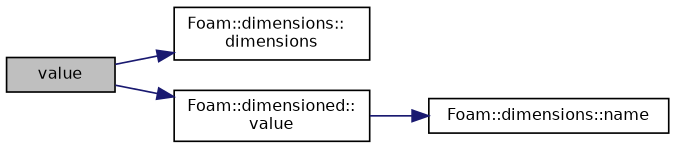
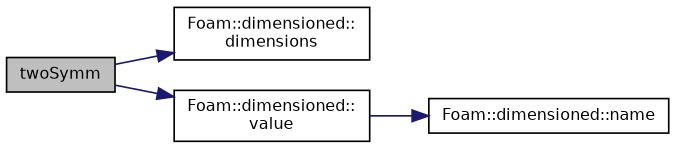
(272, 34) -> (272, 34)
(61, 75) -> (61, 75)
(549, 116) -> (549, 116)
